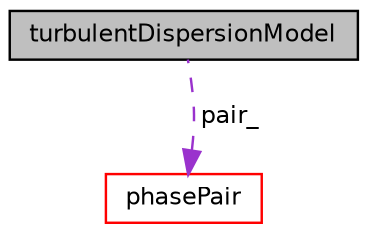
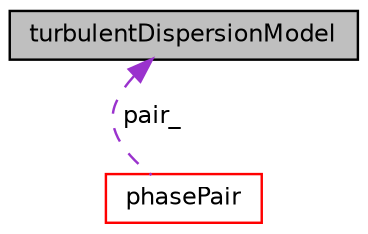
(194, 105) -> (115, 129)
